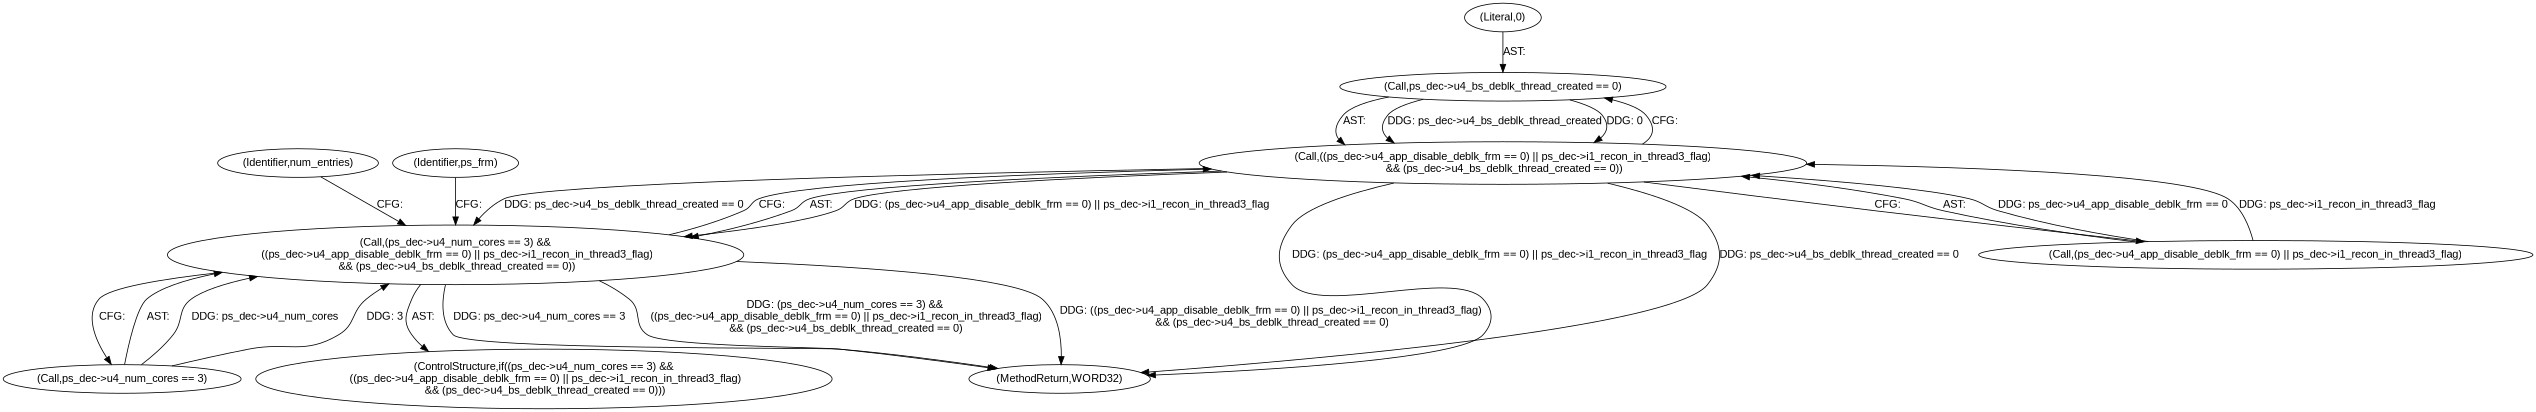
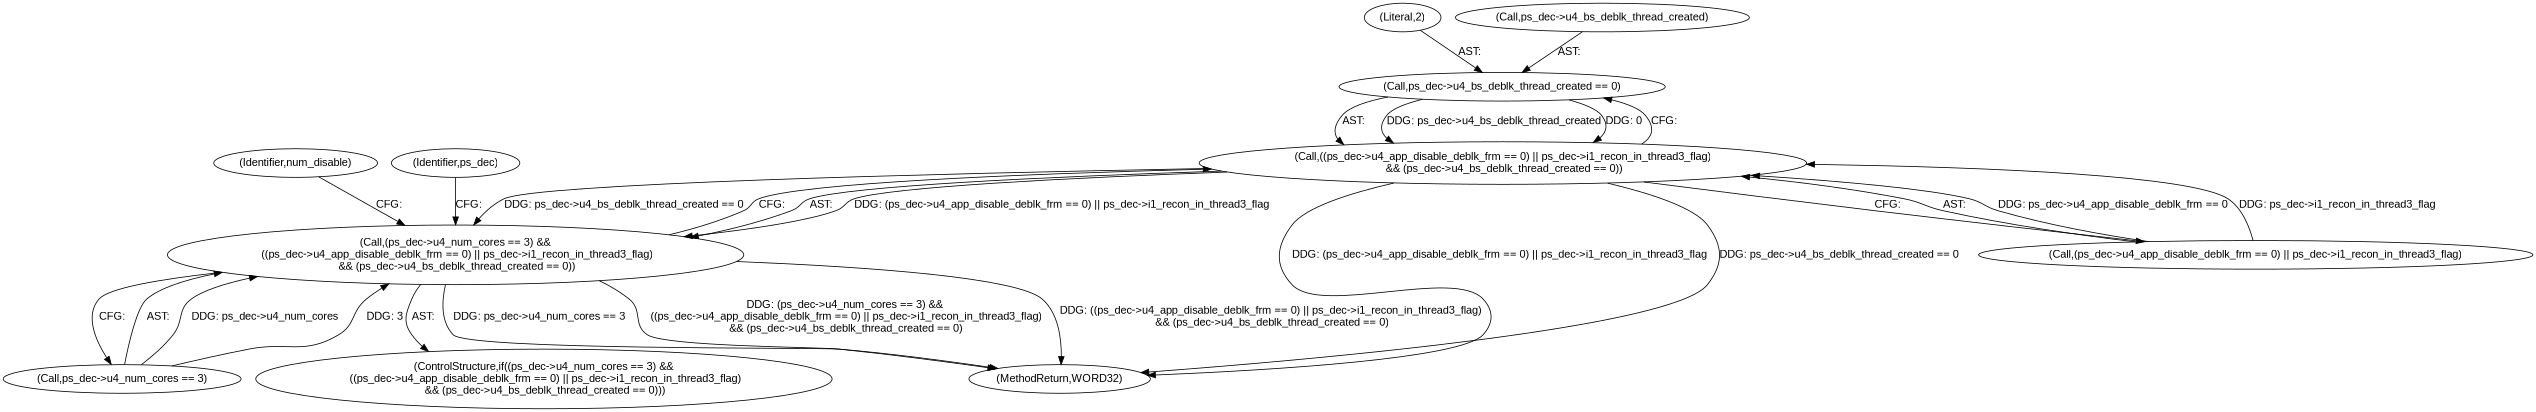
(1503, 18) -> (1403, 18)
none -> (1602, 18)
(298, 163) -> (296, 163)
(456, 163) -> (456, 163)
